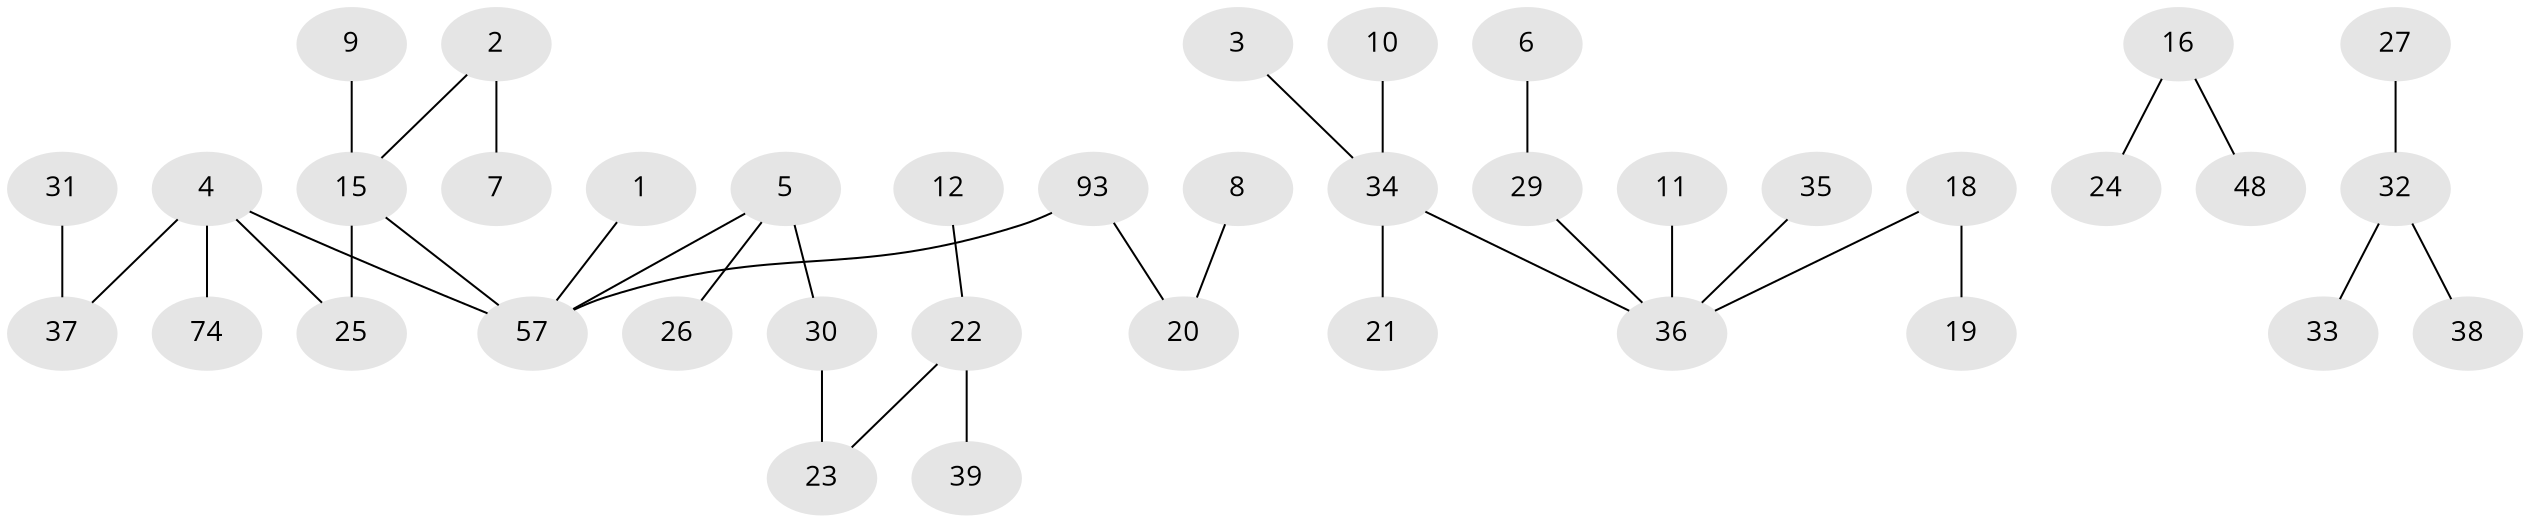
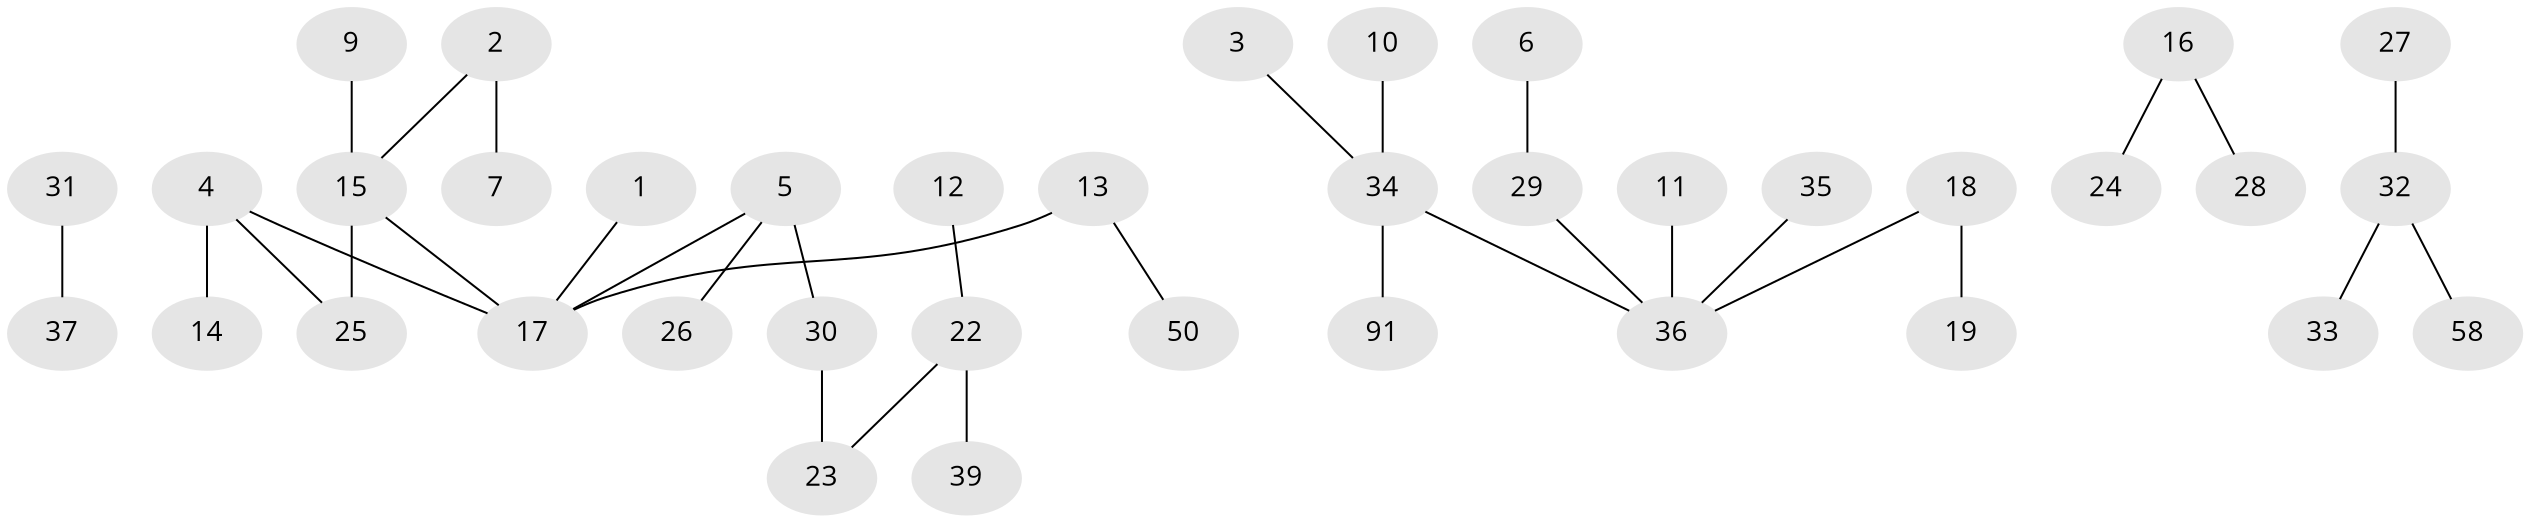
(1093, 189) -> (1093, 189)
(1238, 189) -> none
(2251, 189) -> (2251, 189)
(135, 261) -> none
(207, 334) -> (207, 334)
(533, 334) -> (533, 334)
(1184, 334) -> (1184, 334)
(1383, 334) -> (1383, 334)
(2468, 334) -> (2468, 334)
